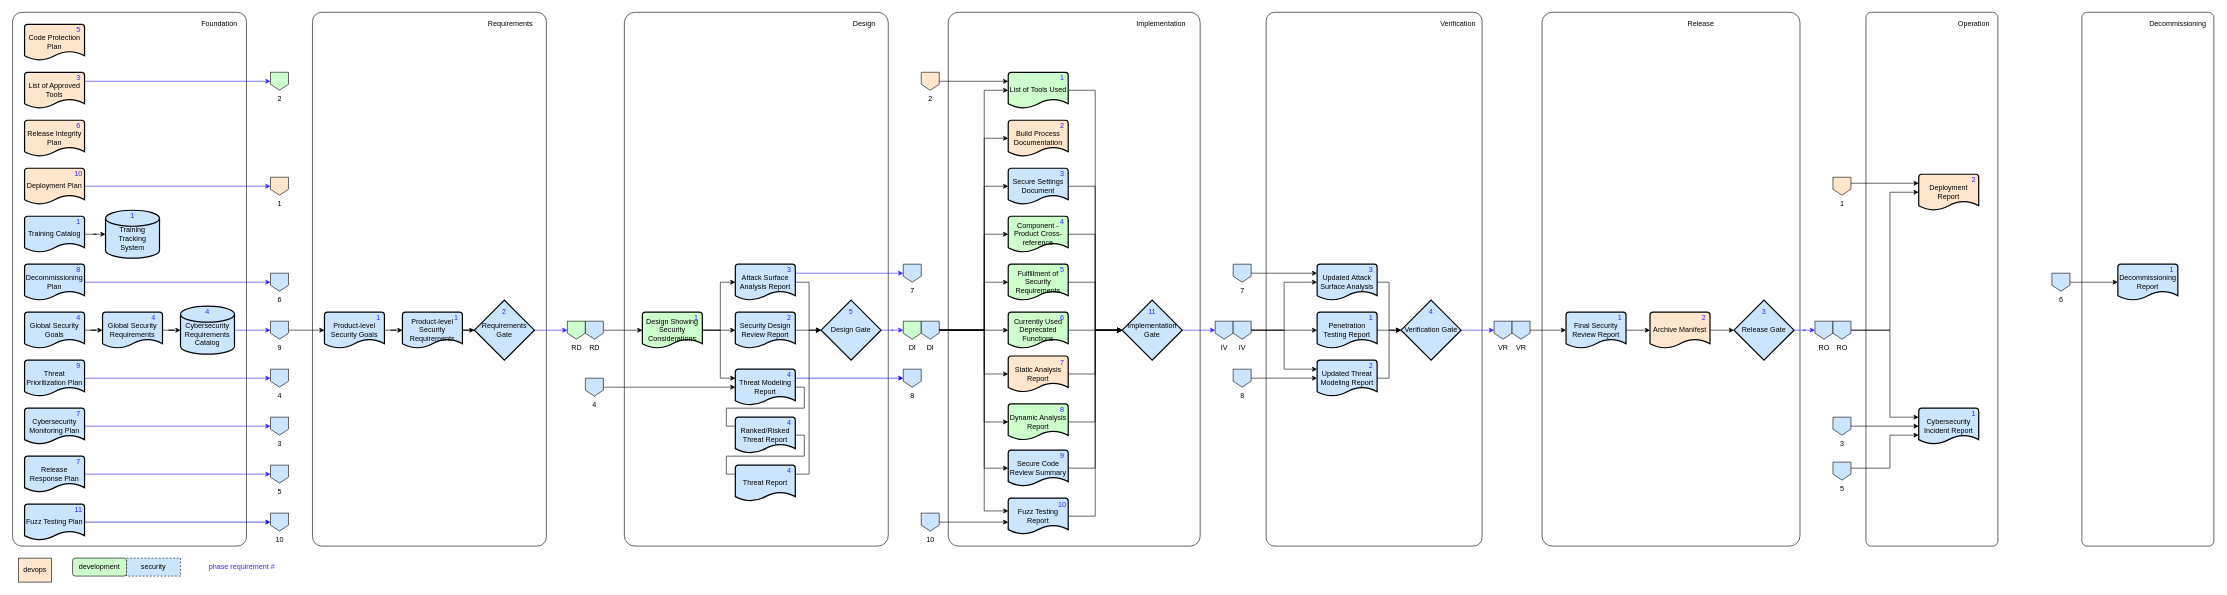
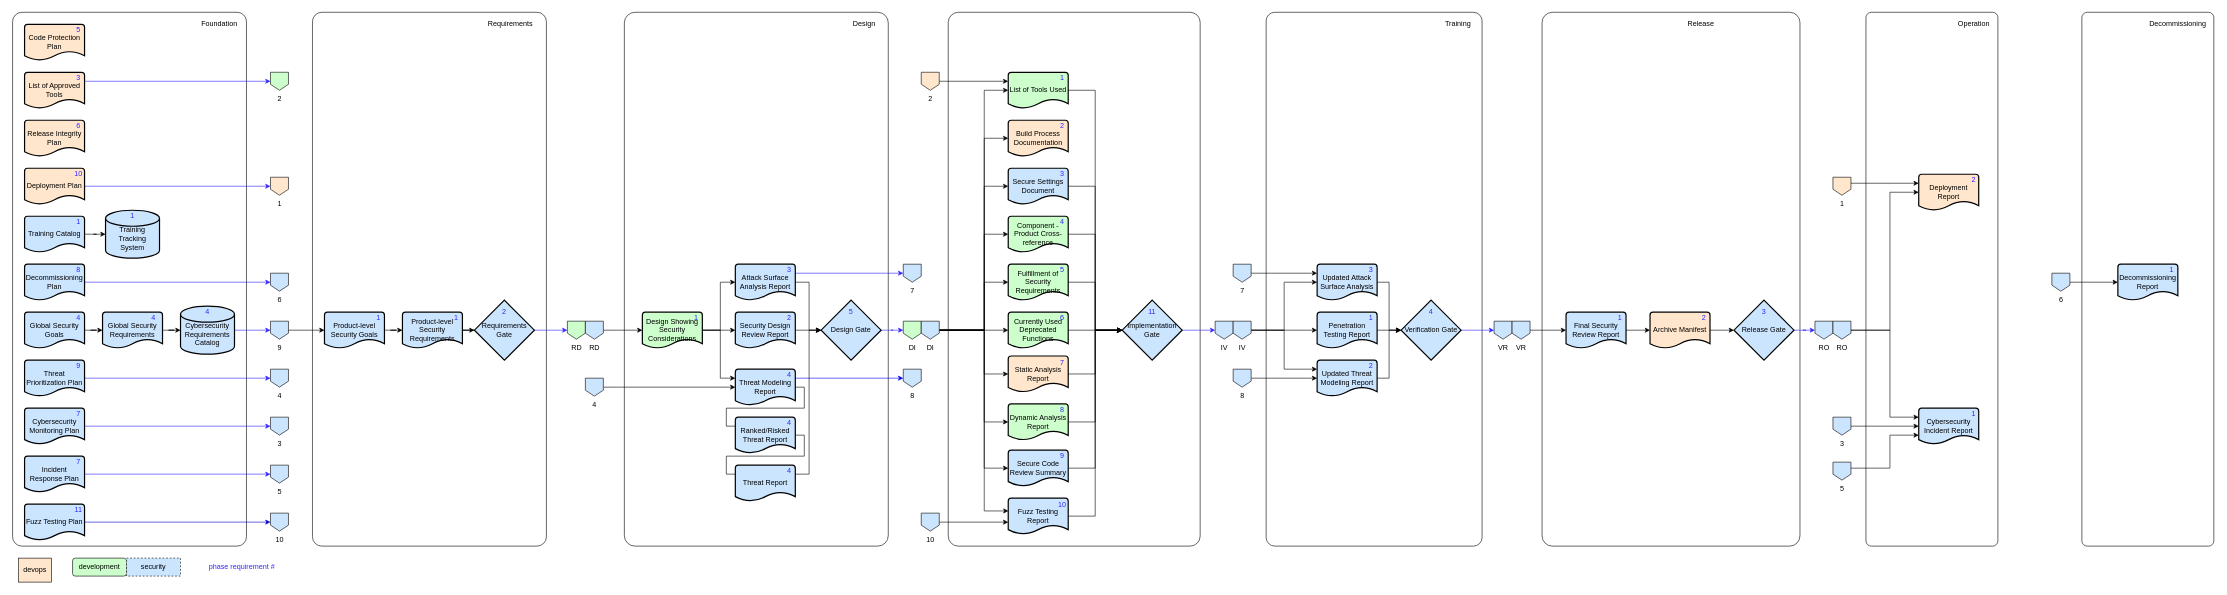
(1161, 24) -> none
(1458, 24) -> (1458, 24)
(54, 474) -> (54, 474)
